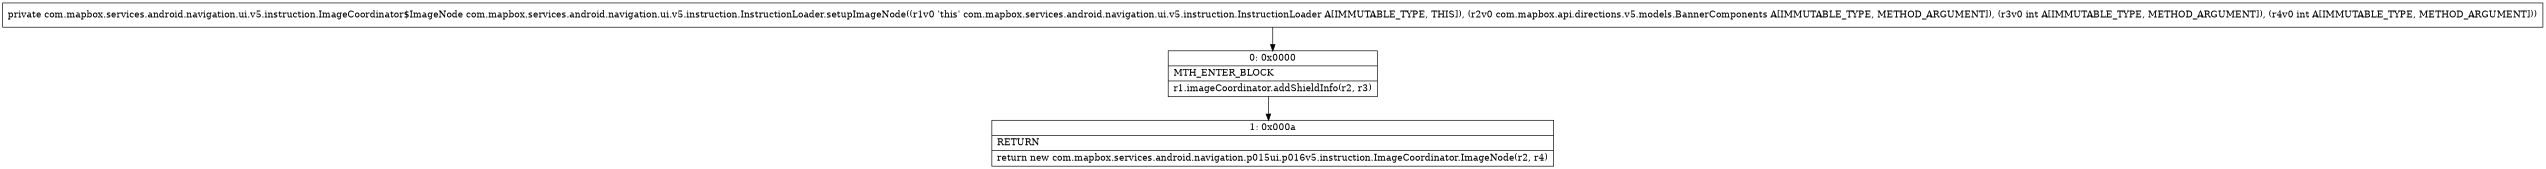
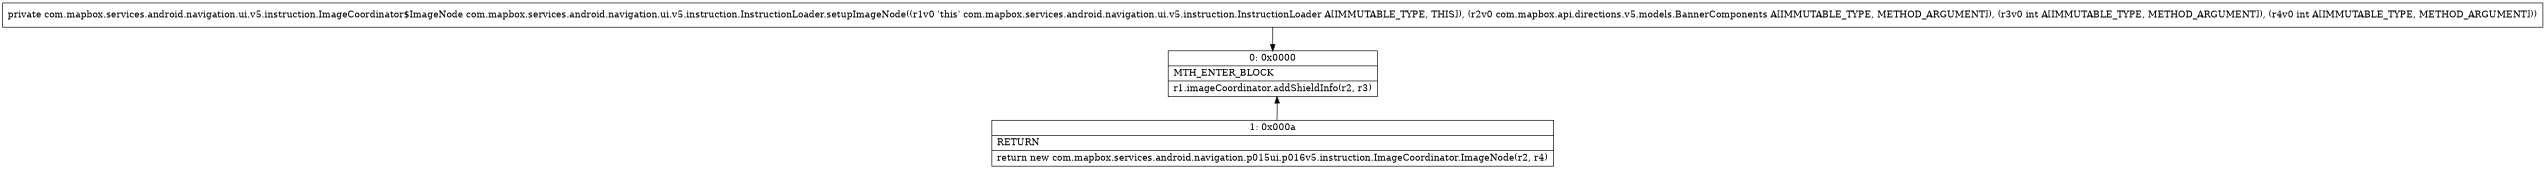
(1268, 105) -> (1277, 112)
